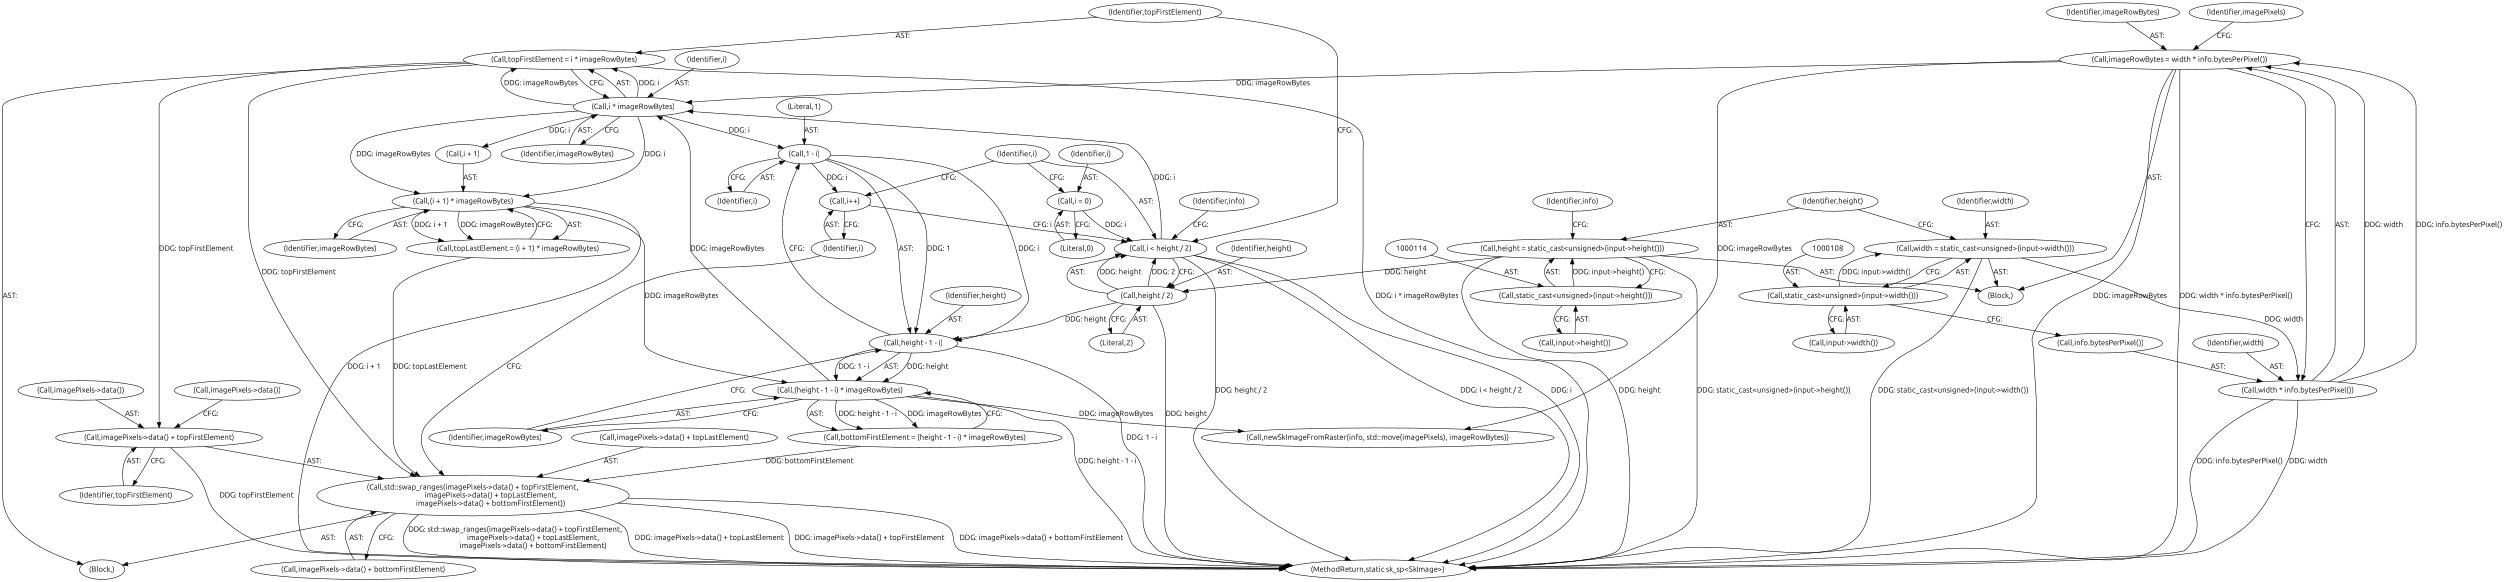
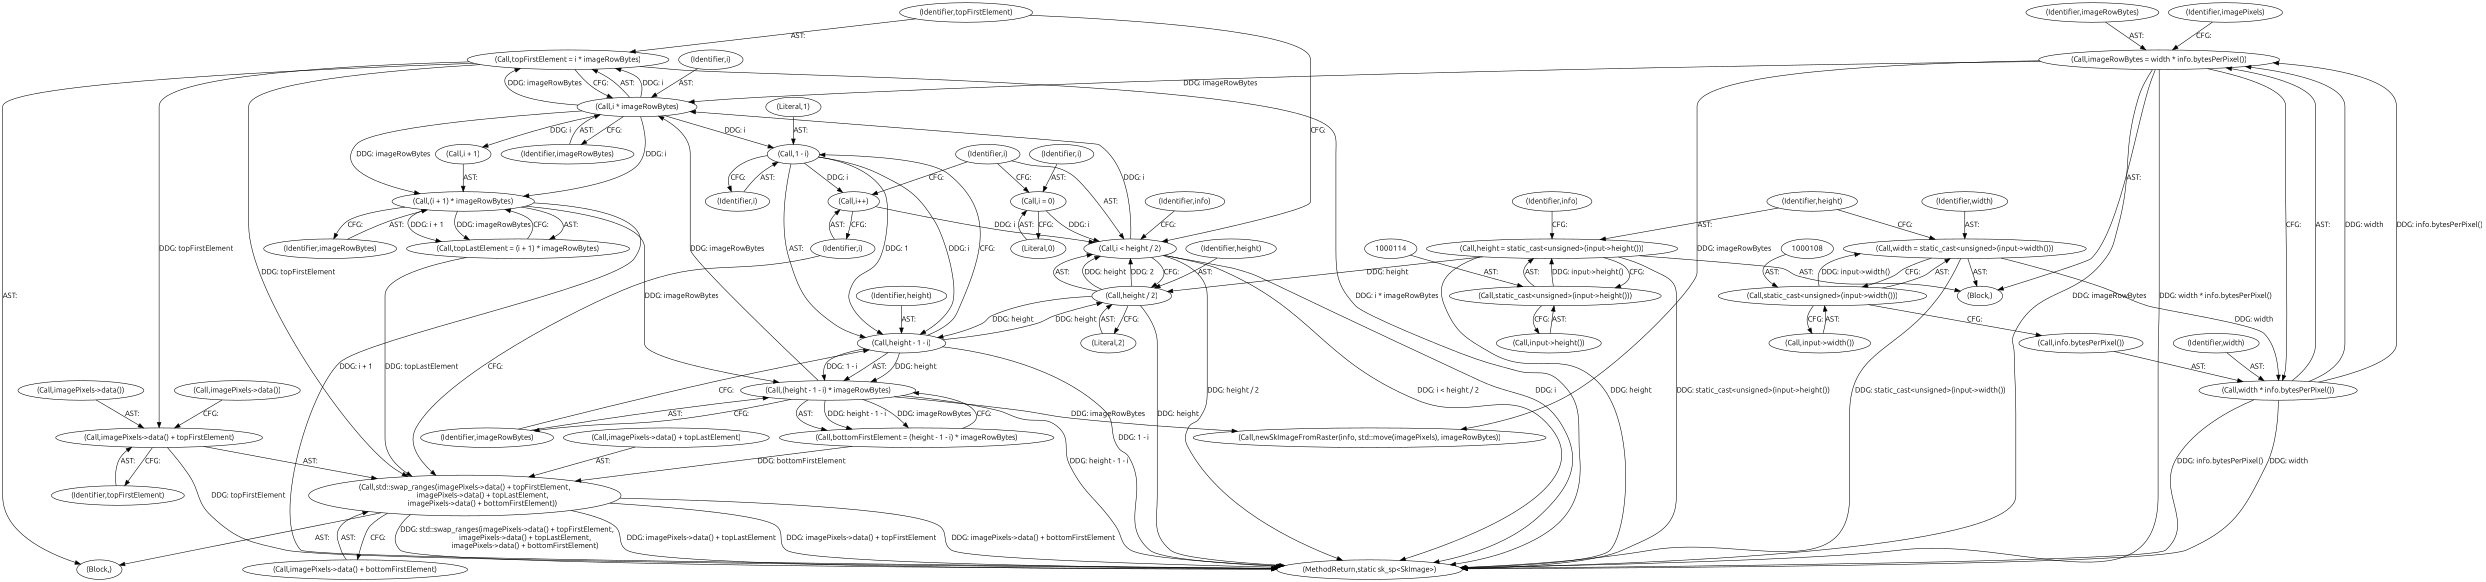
(1043, 225) -> (1005, 225)
none -> (1021, 327)
